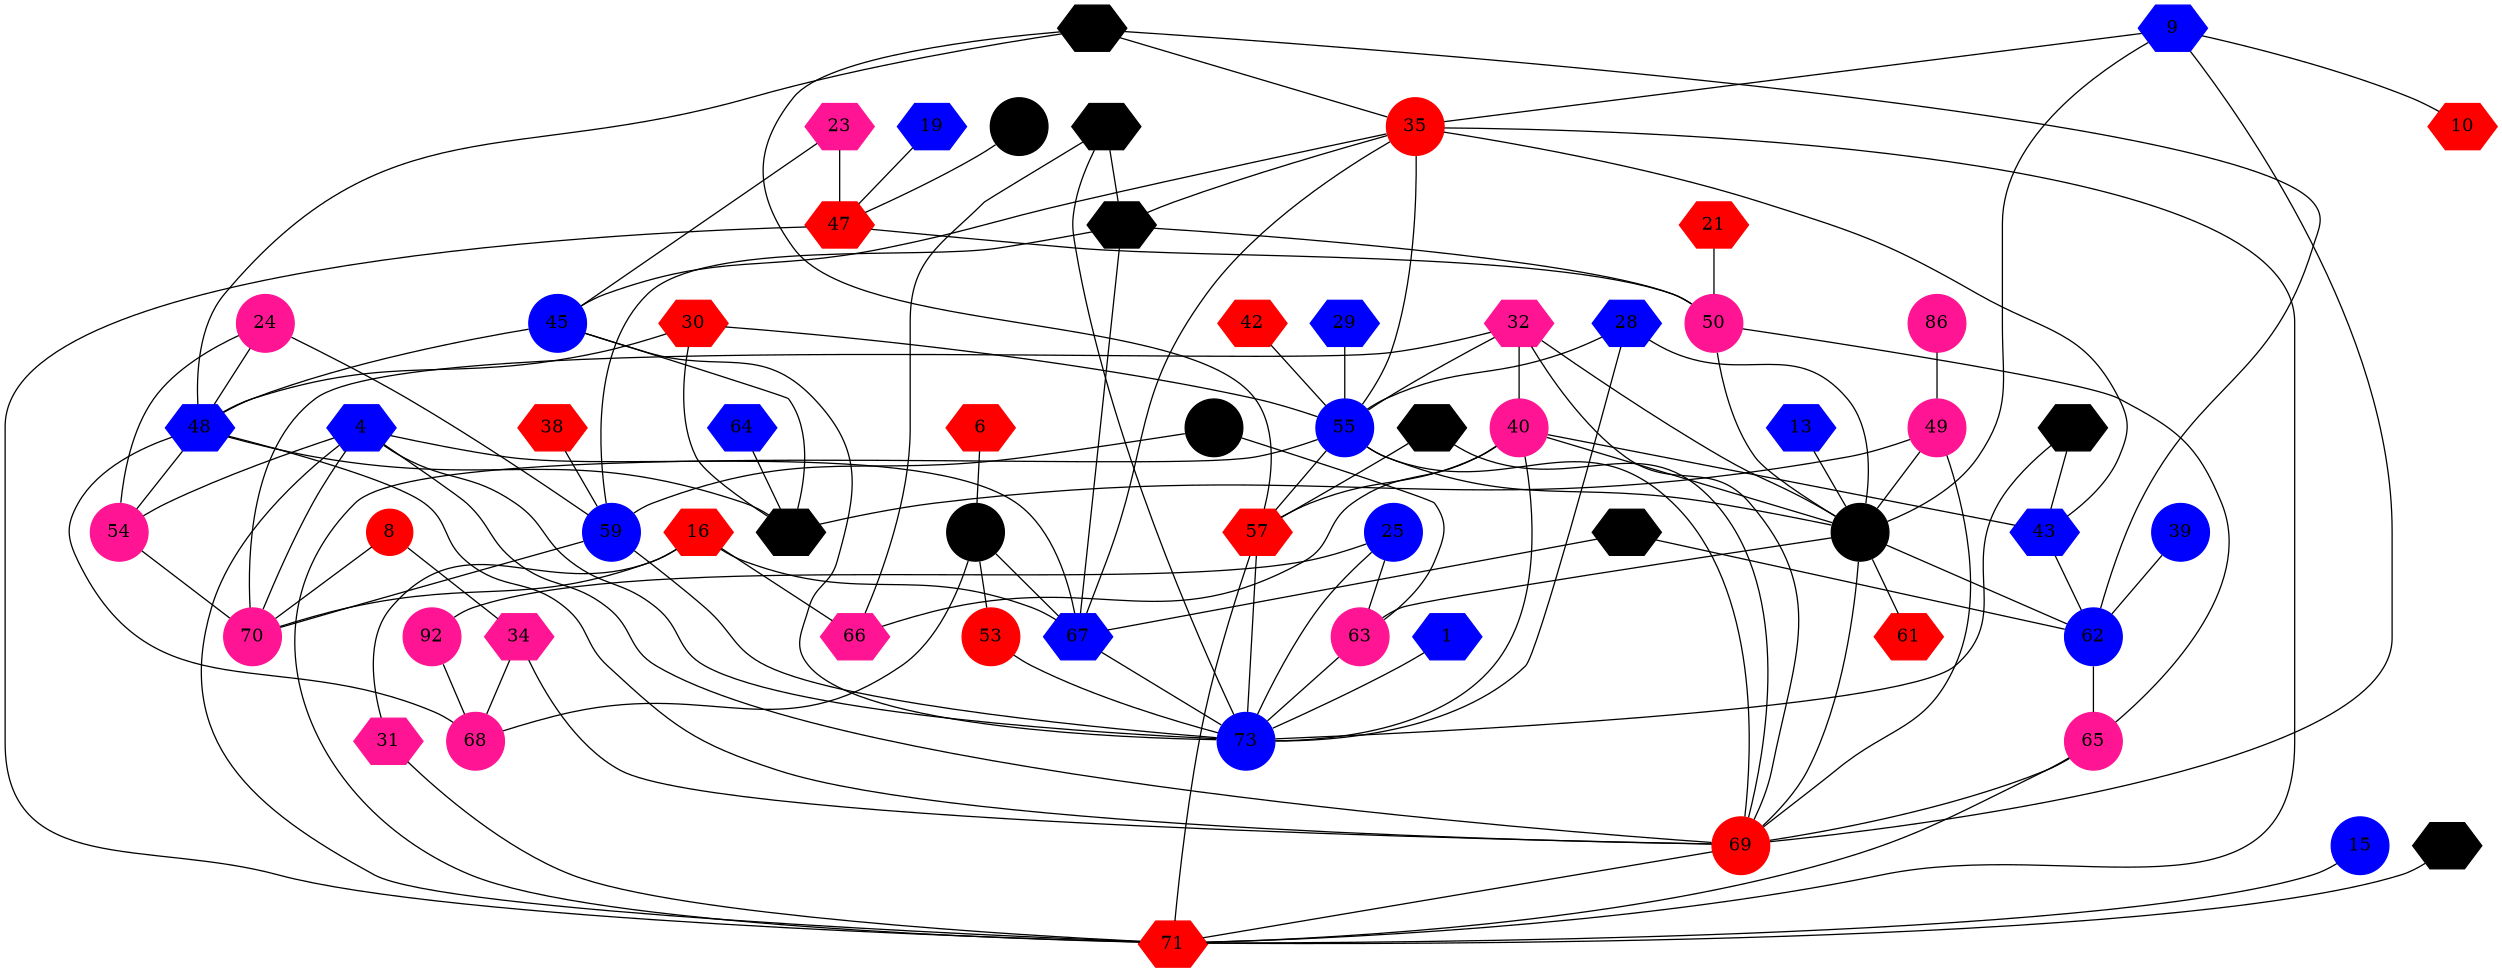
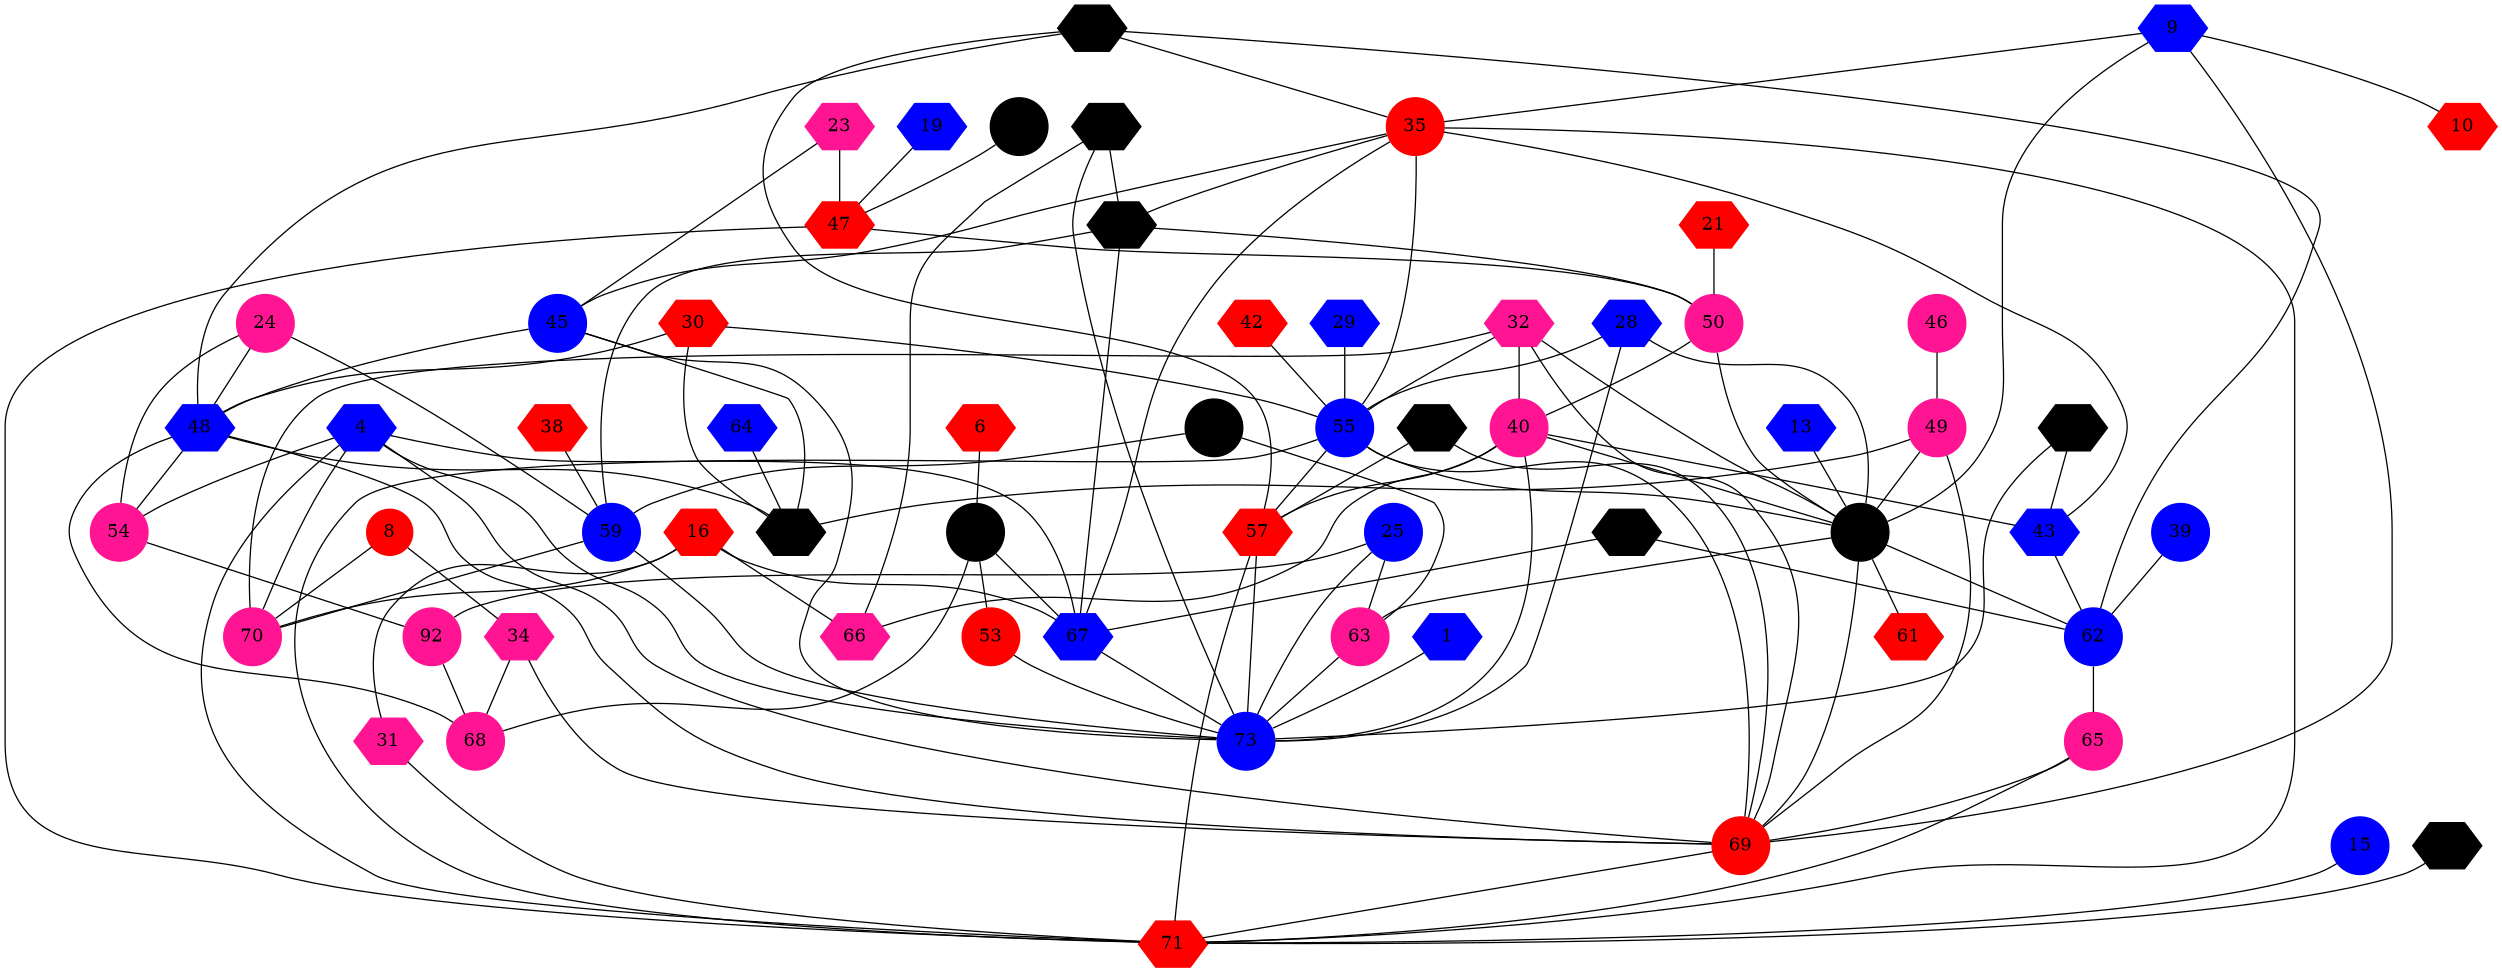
(1937, 323) -> (1937, 323)
(2131, 405) -> (1623, 379)
(186, 585) -> (282, 587)
